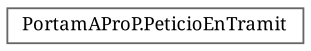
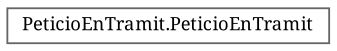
(155, 26) -> (168, 26)
